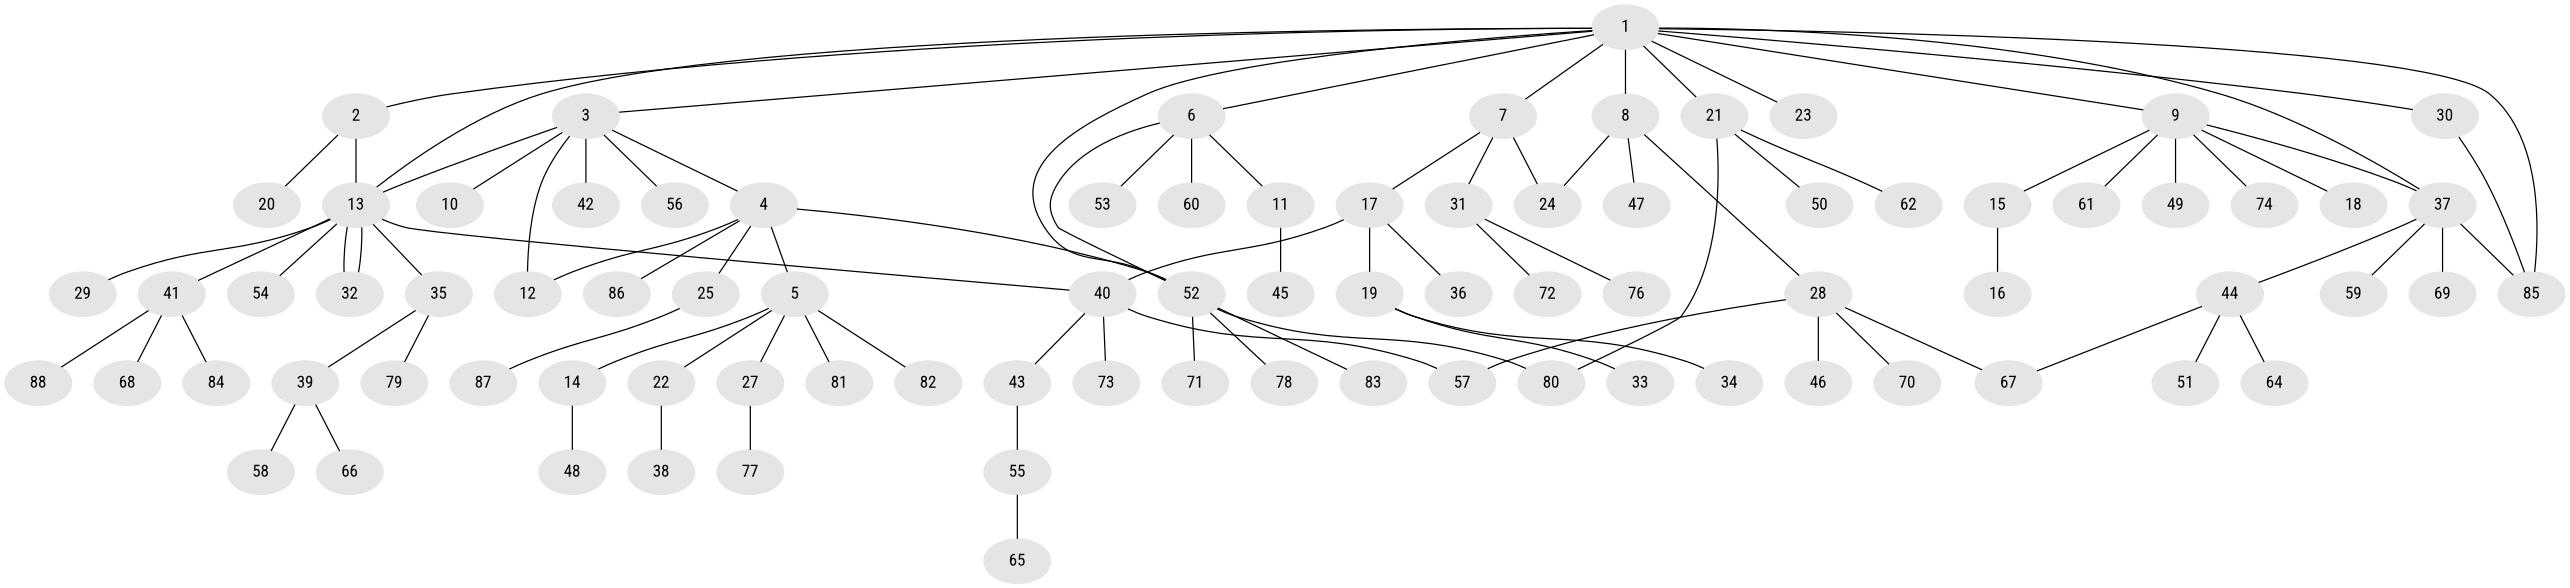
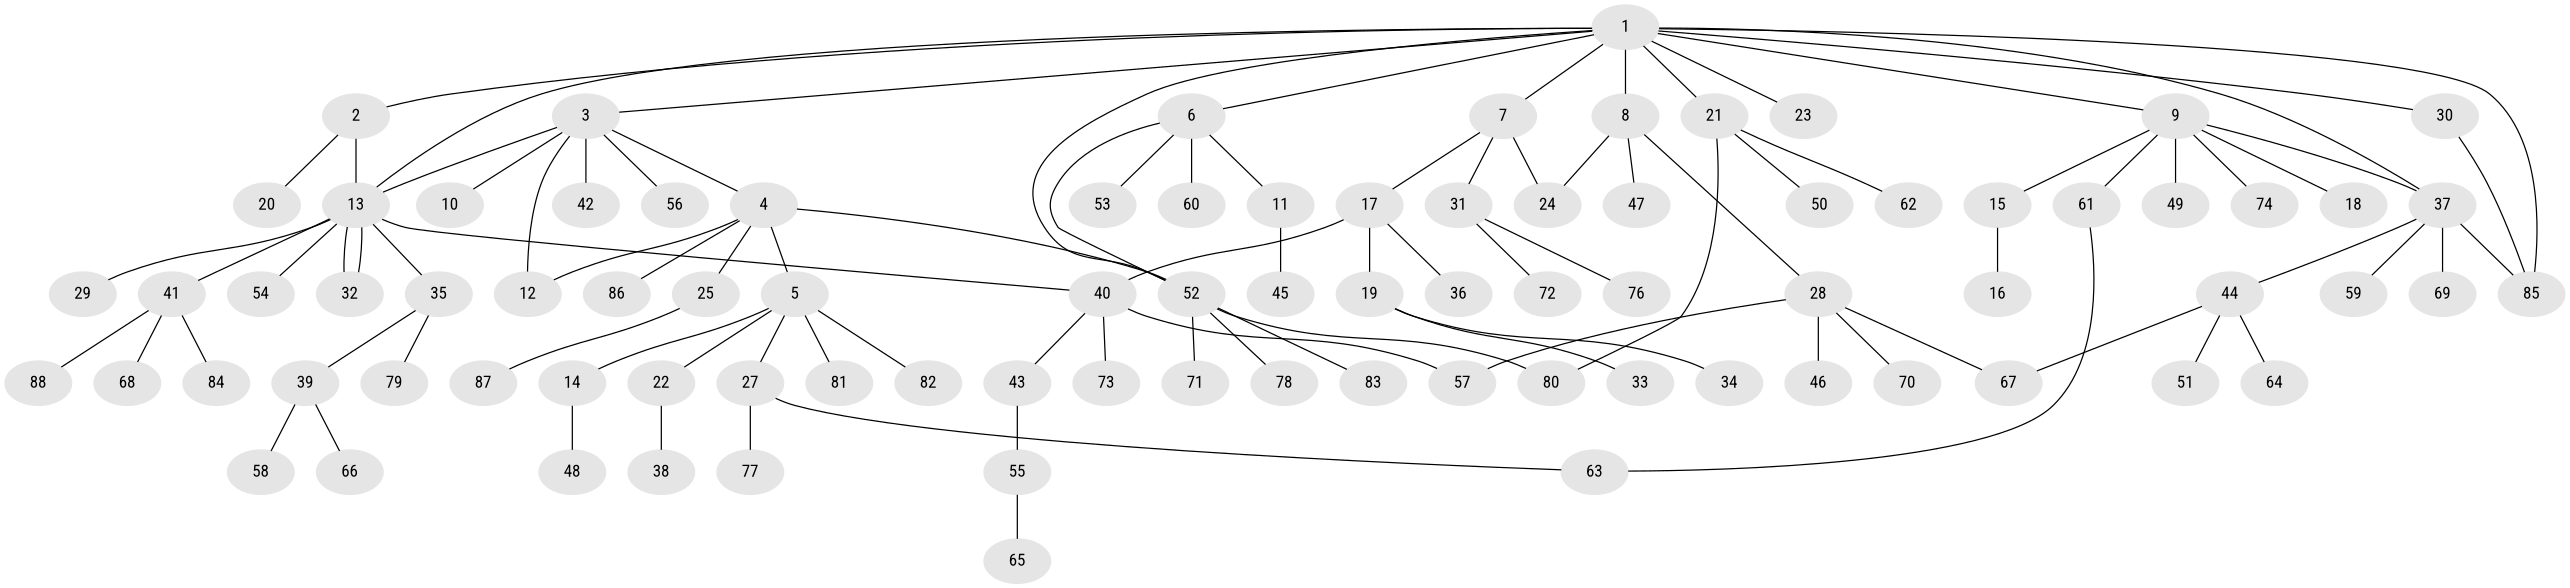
none -> (1595, 472)
